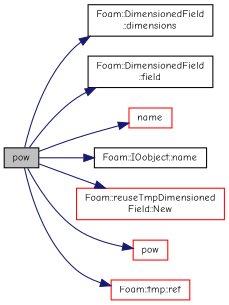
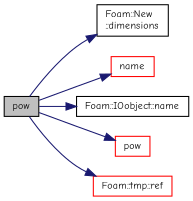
(150, 20) -> (133, 20)
(150, 72) -> none
(150, 204) -> none
